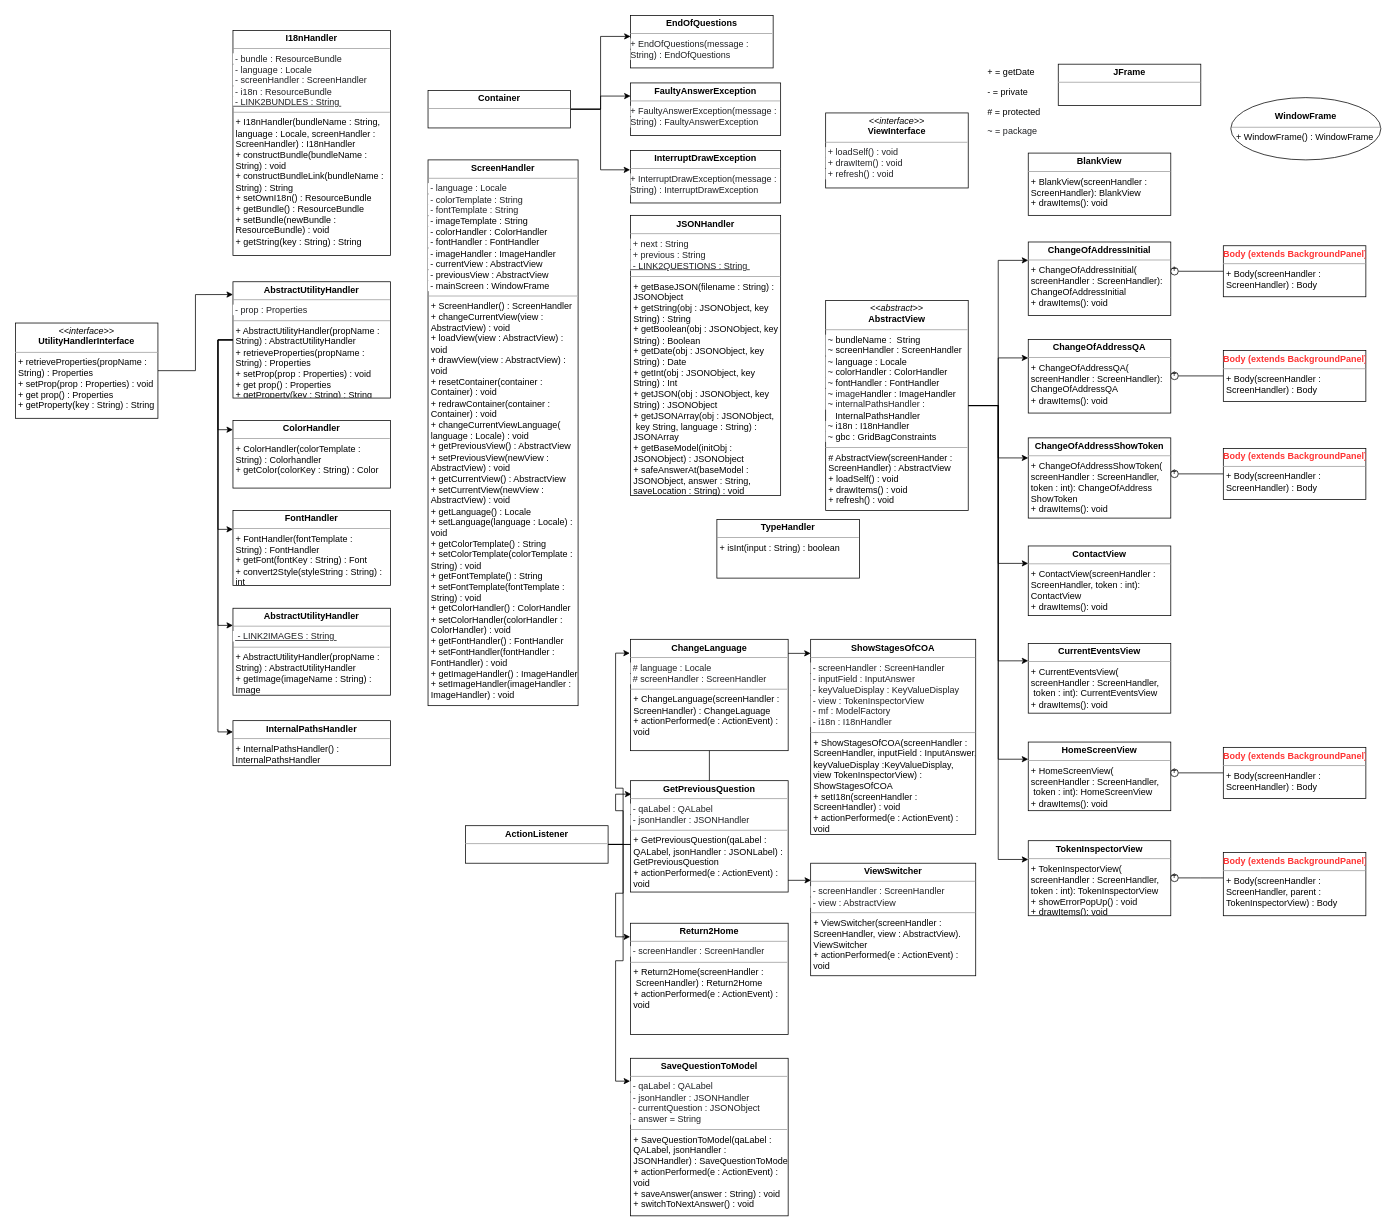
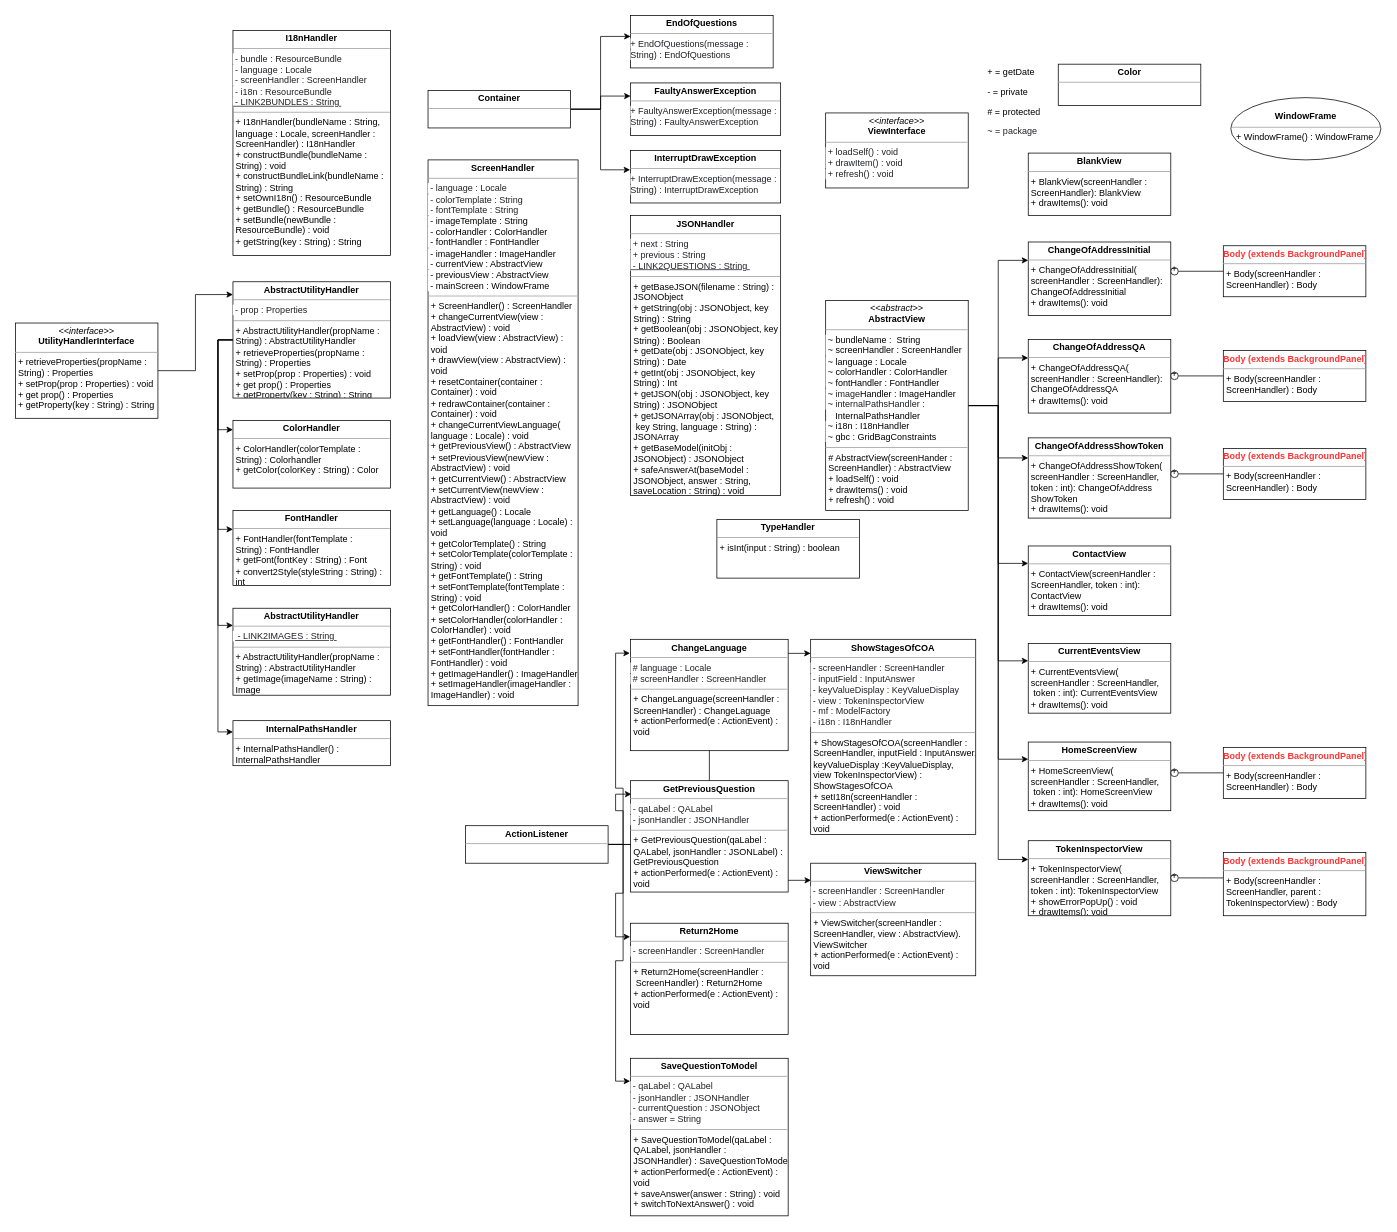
(1073, 70) -> (1069, 70)
